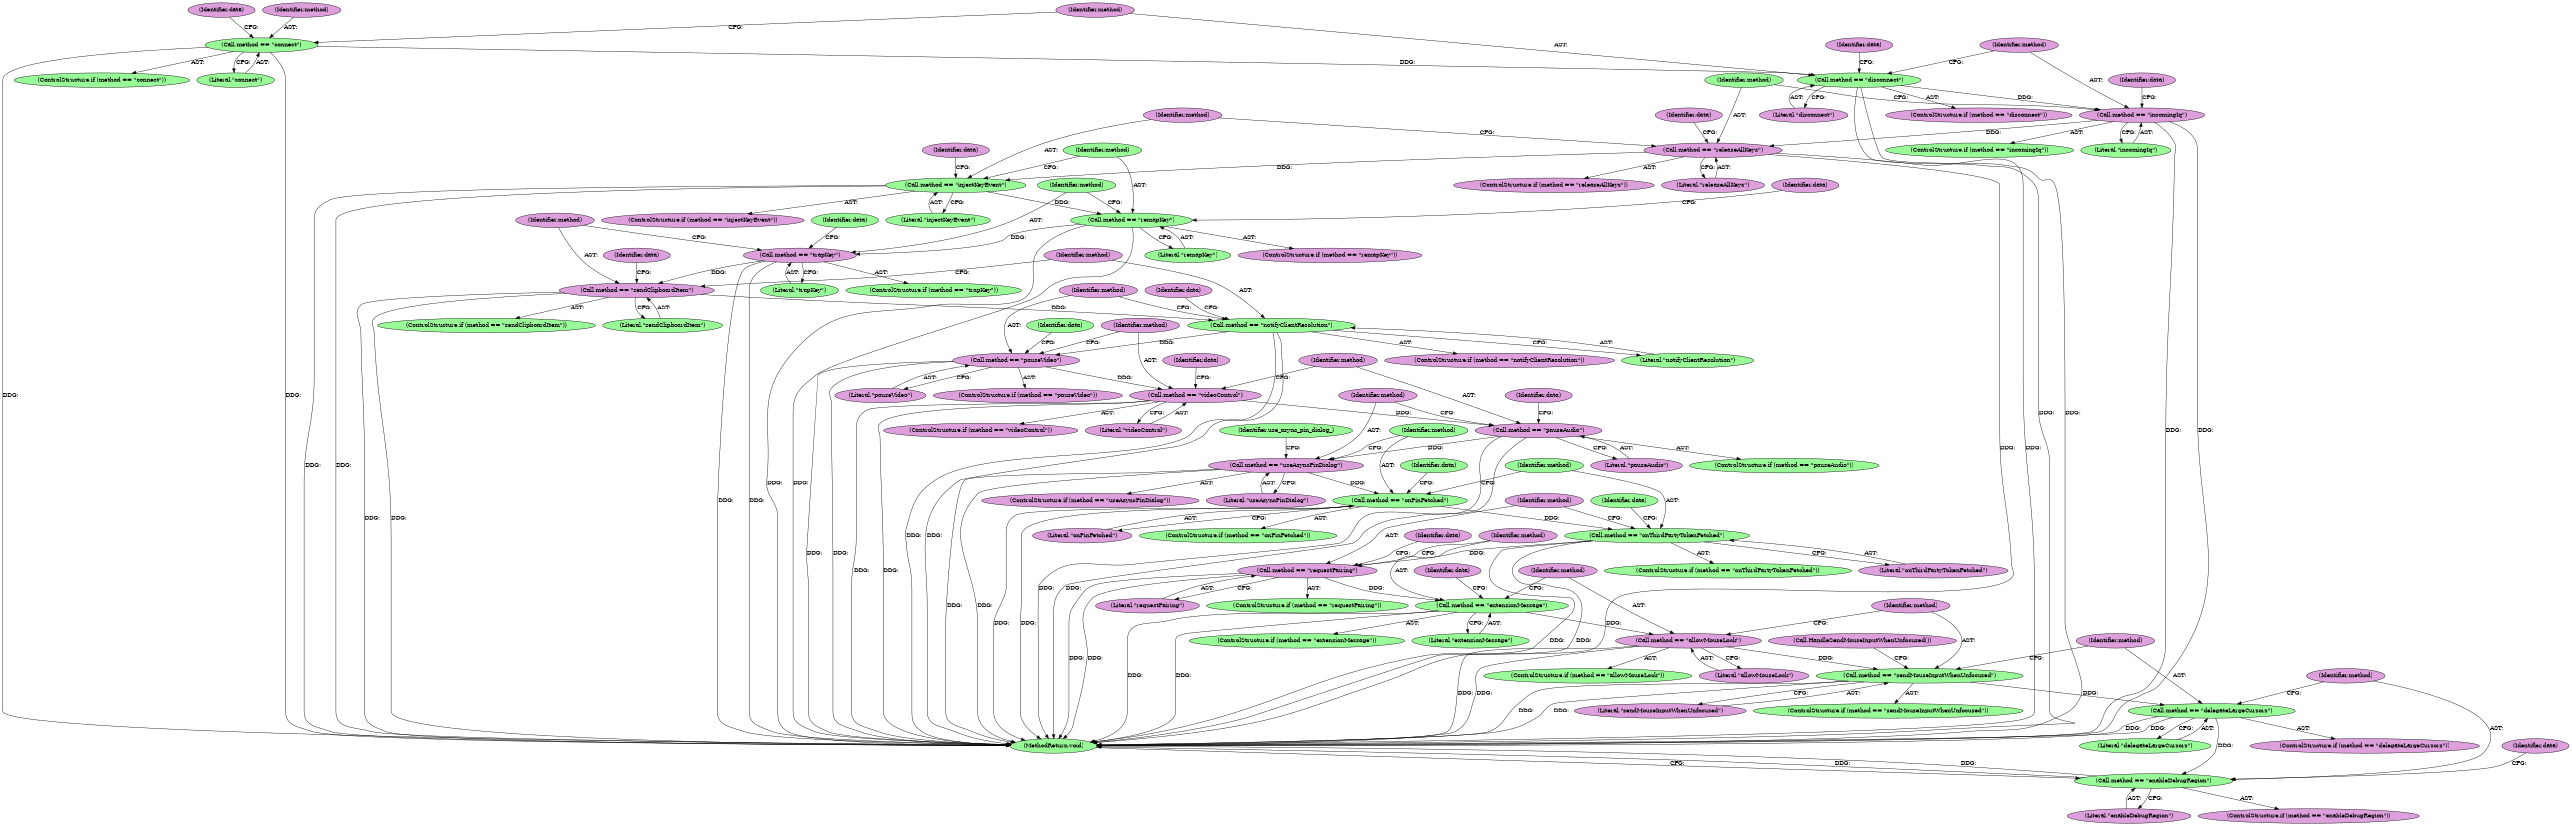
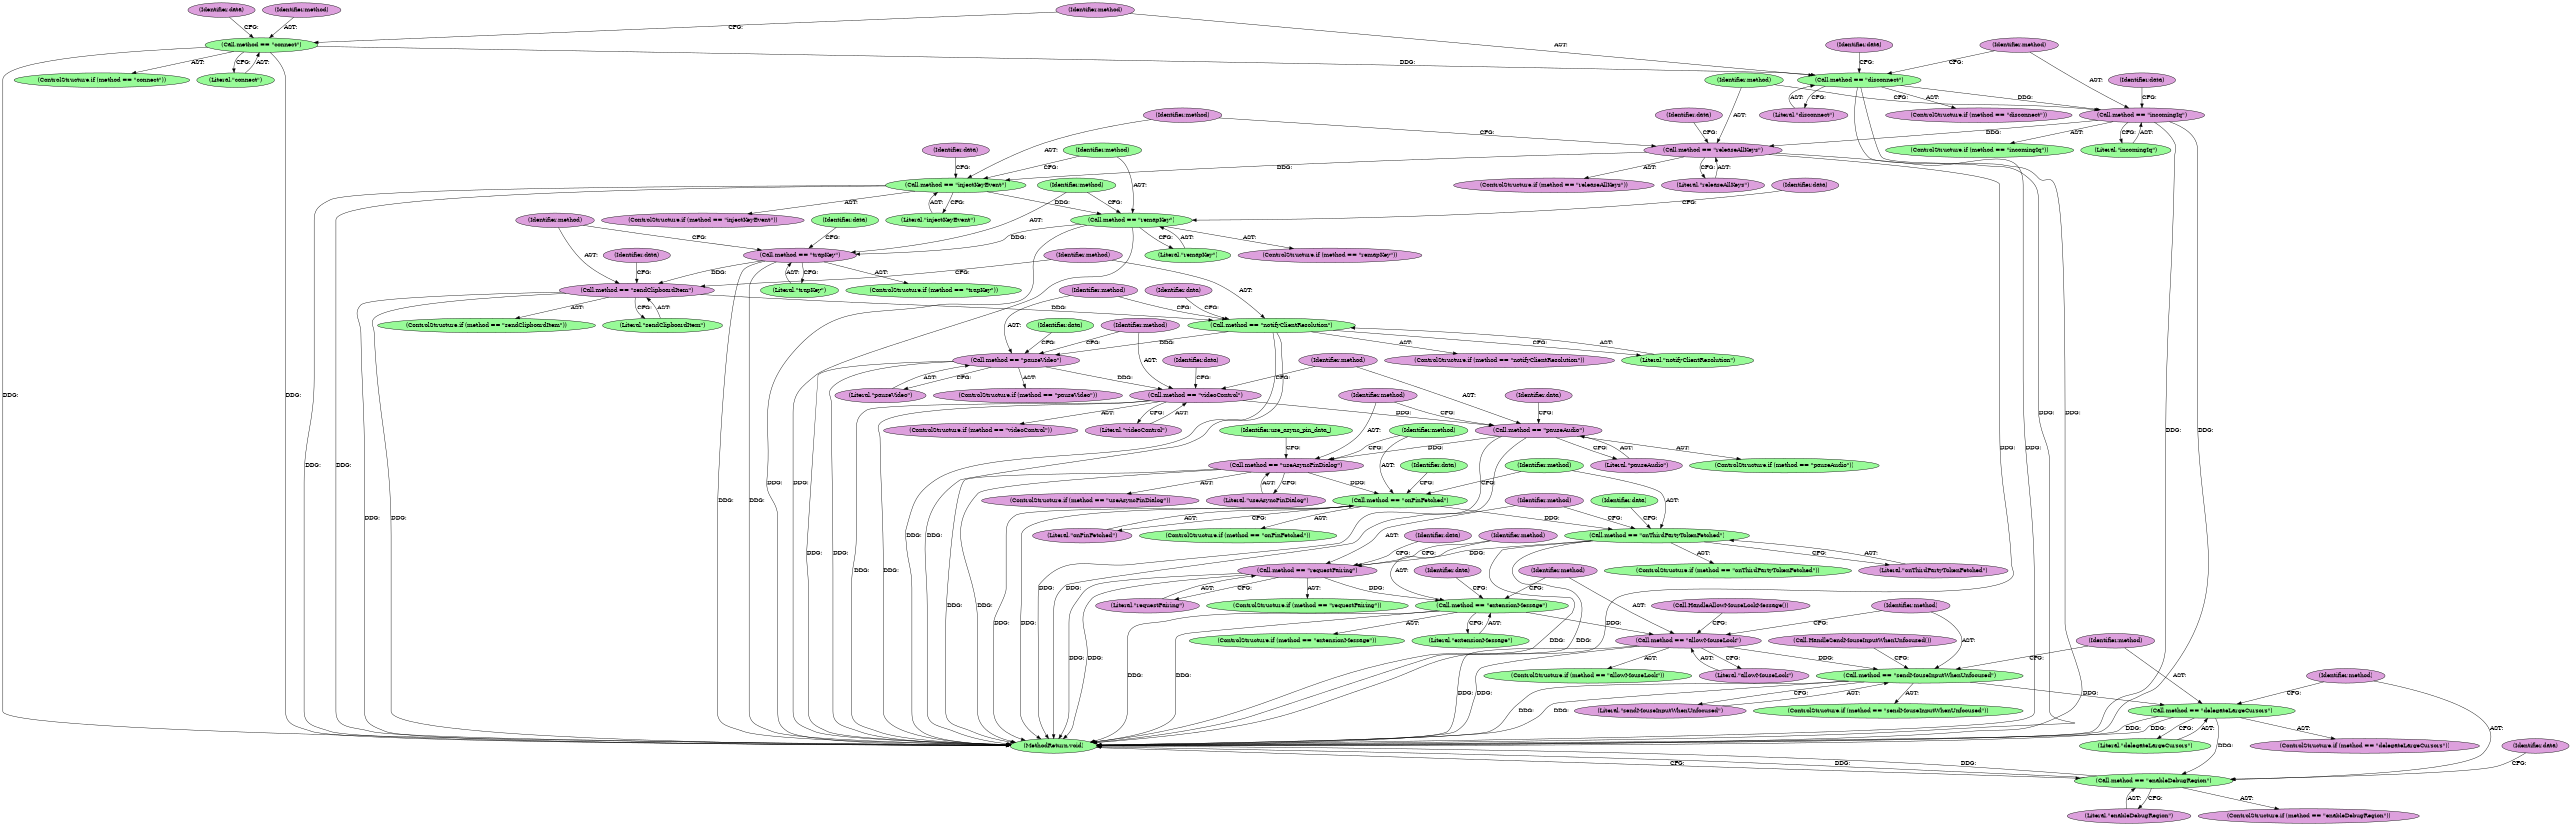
(1286, 431) -> (1286, 431)
none -> (1731, 606)
